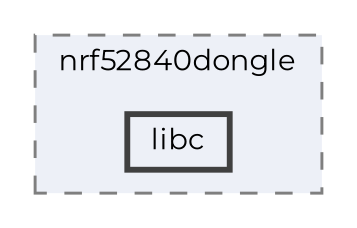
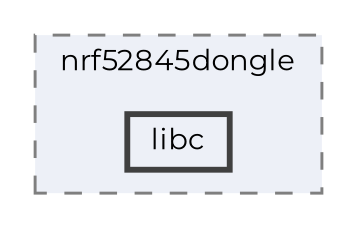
(179, 63) -> (179, 63)
